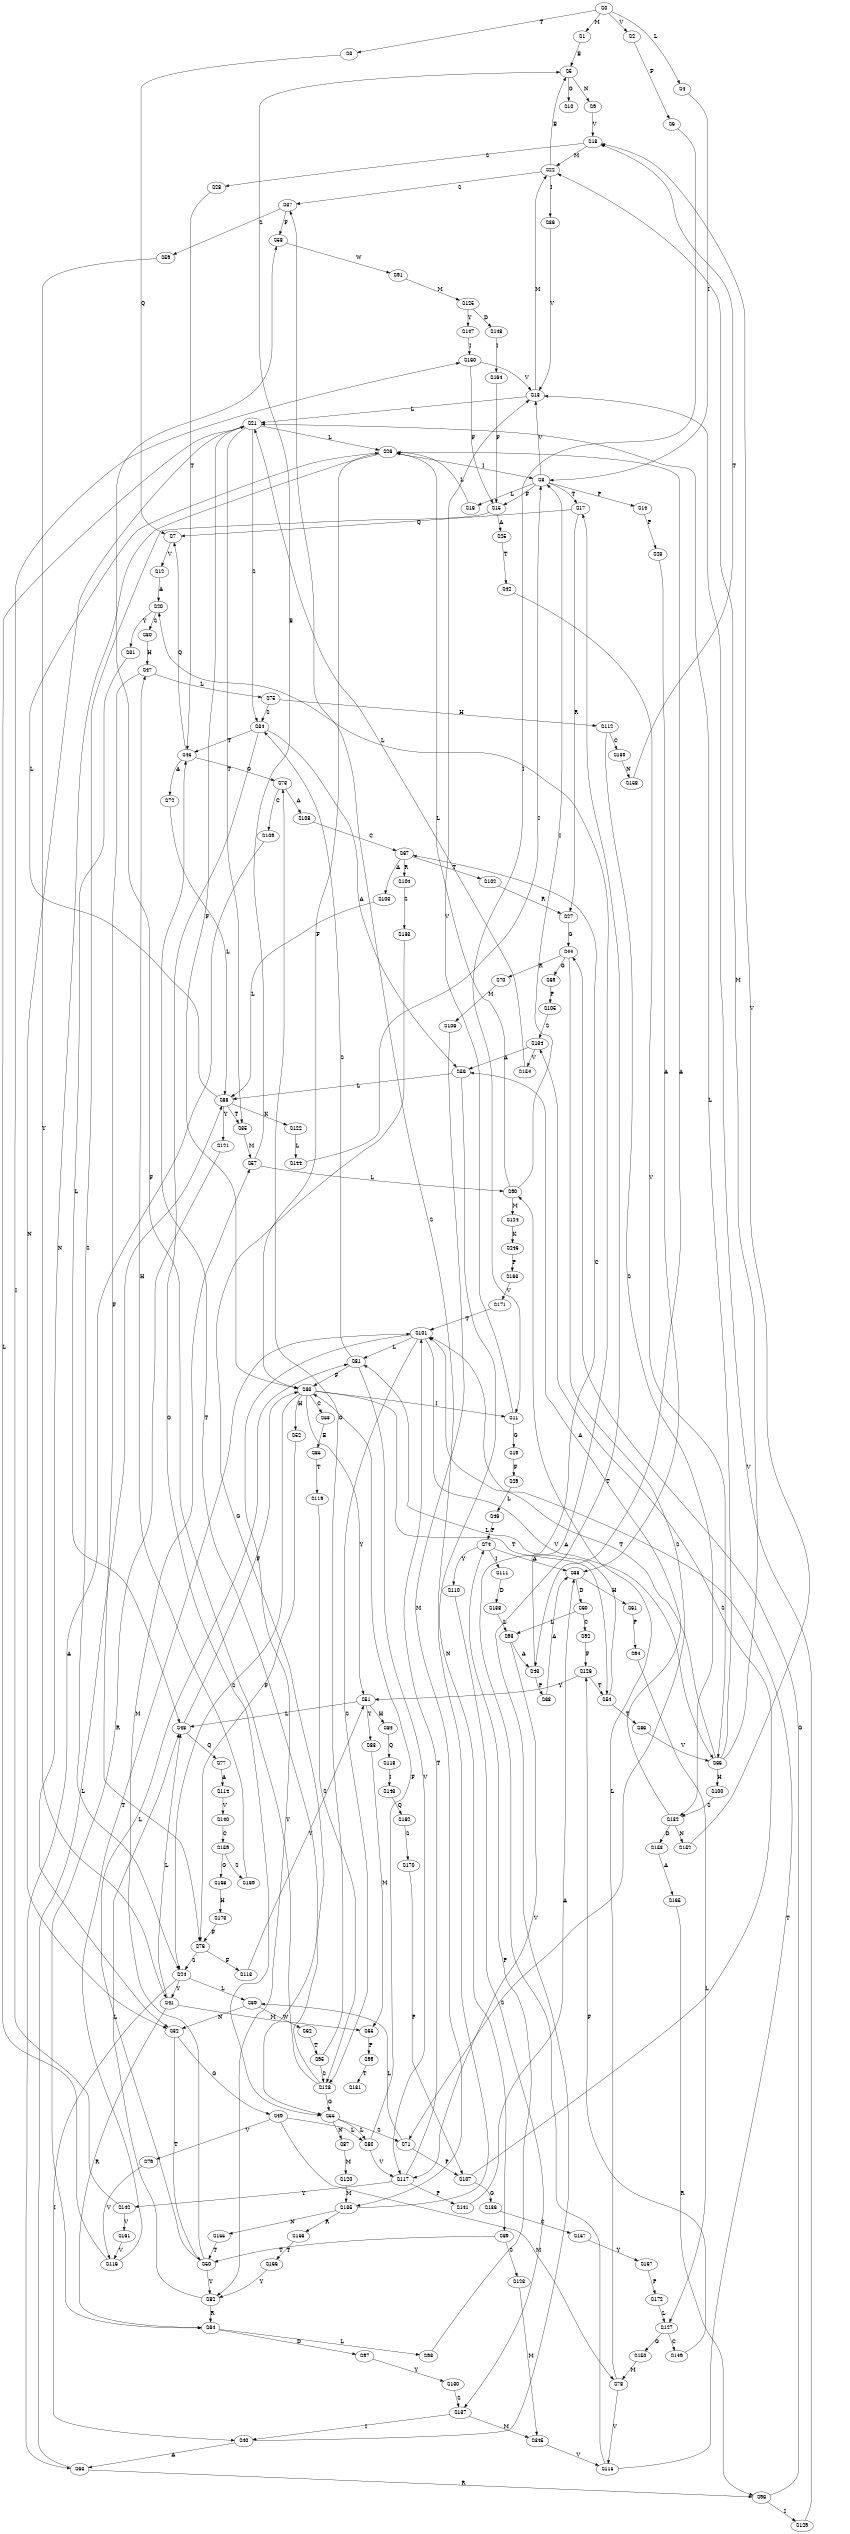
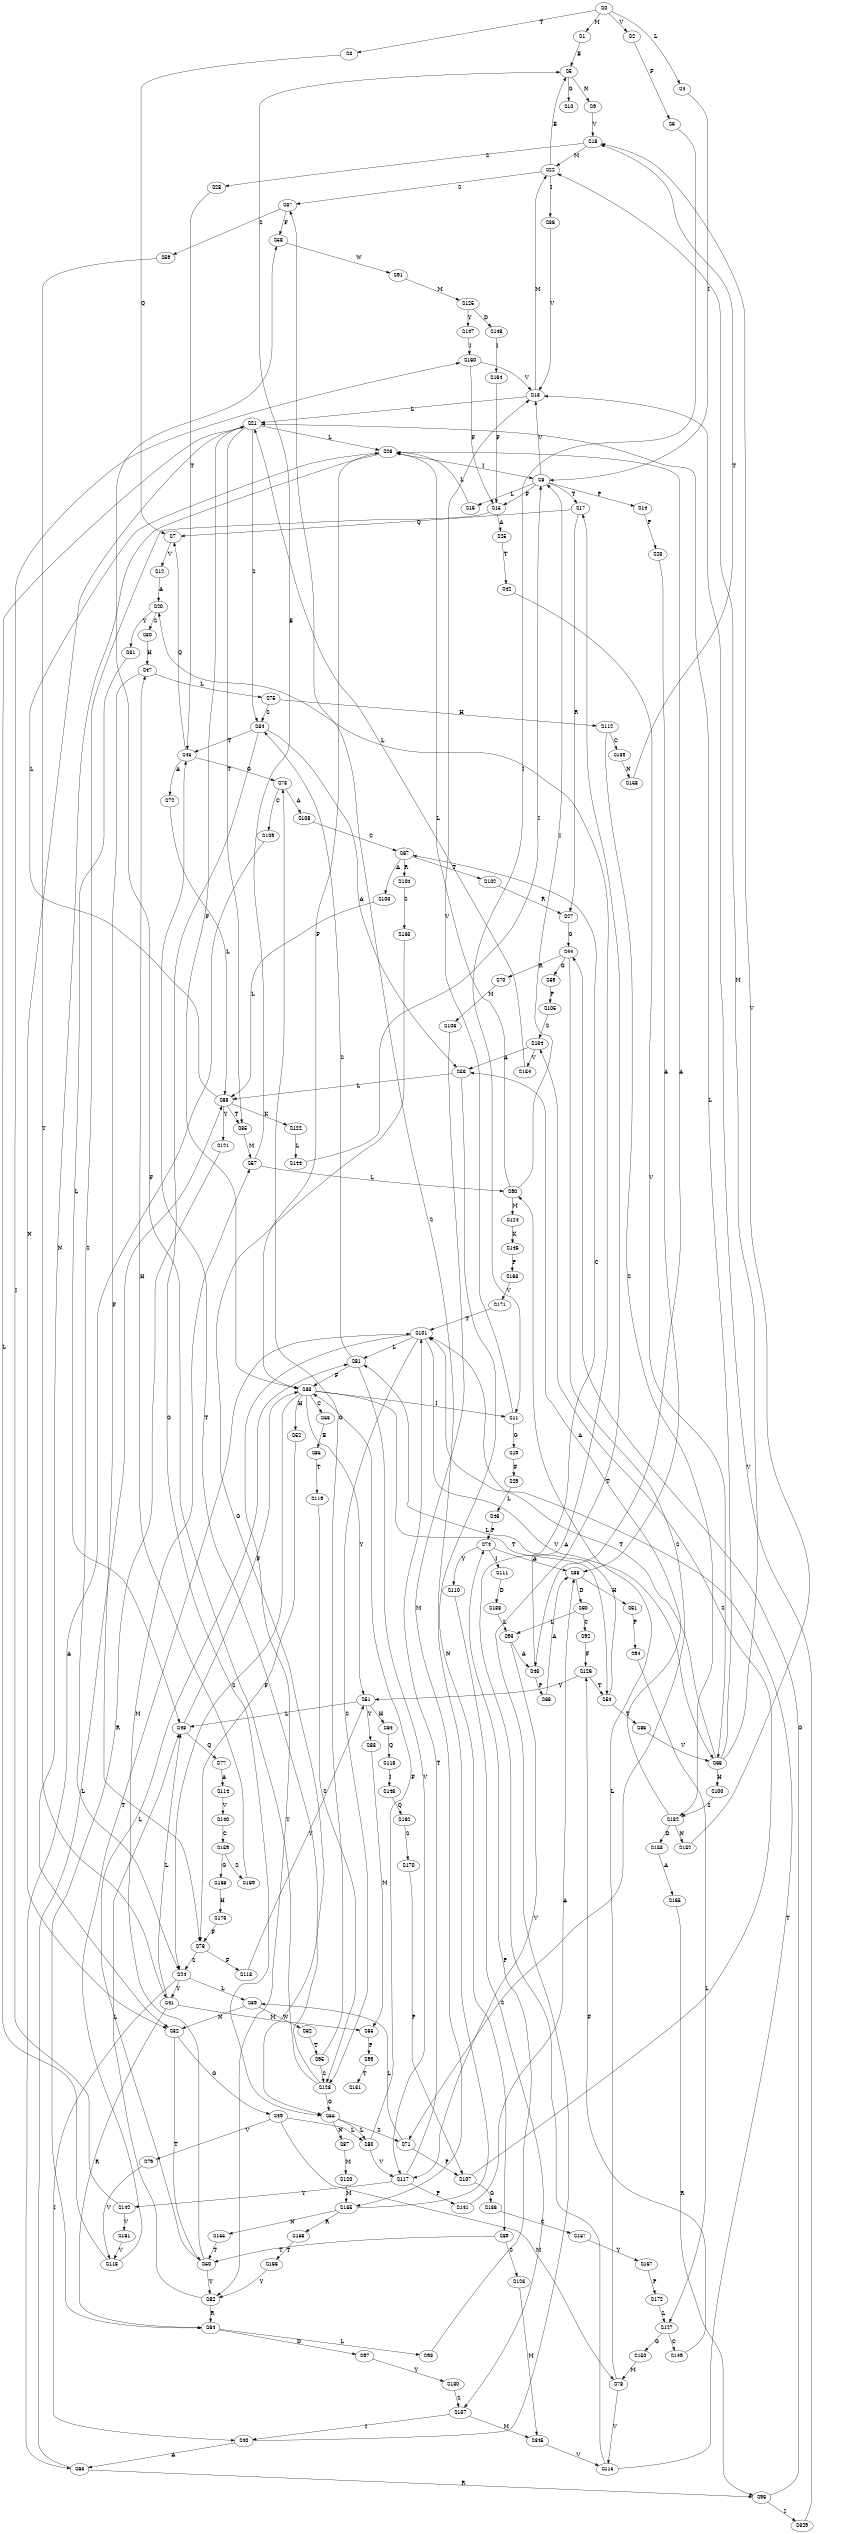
(513, 1249) -> (513, 1249)
(802, 2526) -> (802, 2526)
